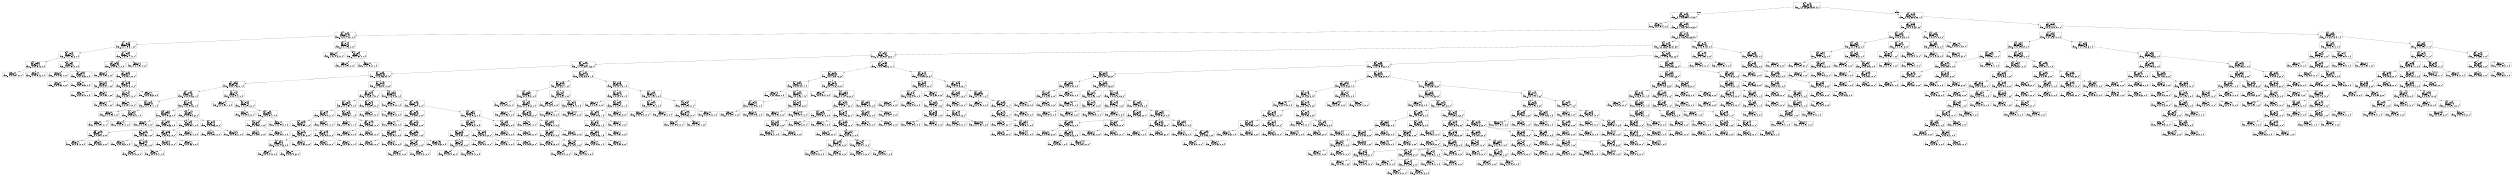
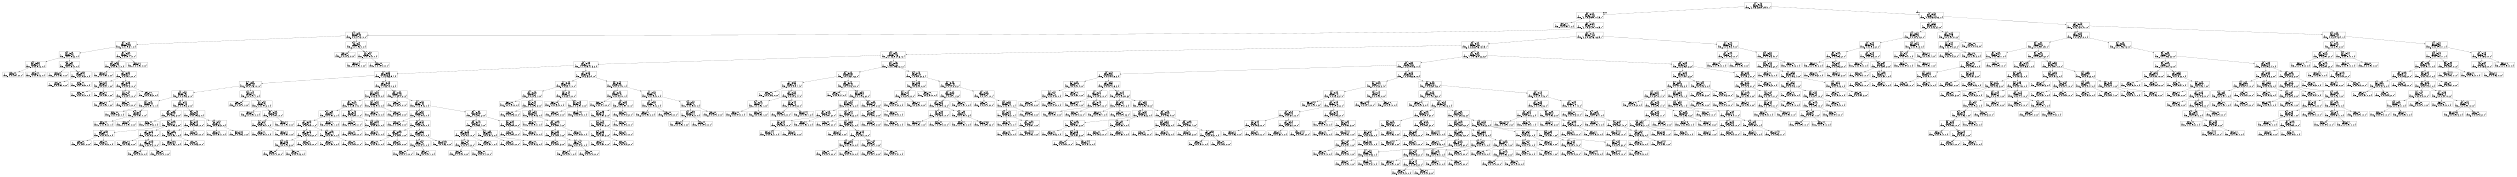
(2501, 75) -> none
none -> (1786, 114)
